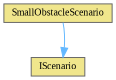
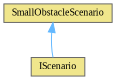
(64, 35) -> (52, 45)
